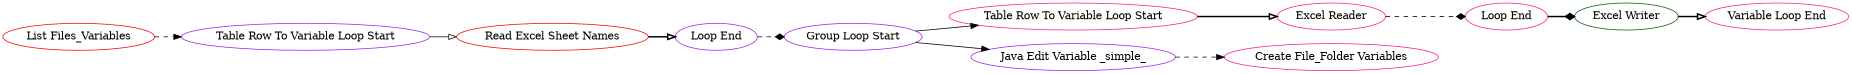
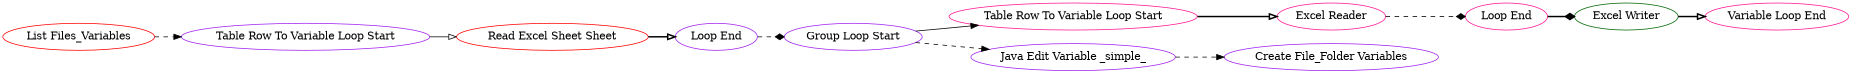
(552, 37) -> (552, 37)
(949, 46) -> (949, 46)
(1331, 57) -> (1331, 57)
